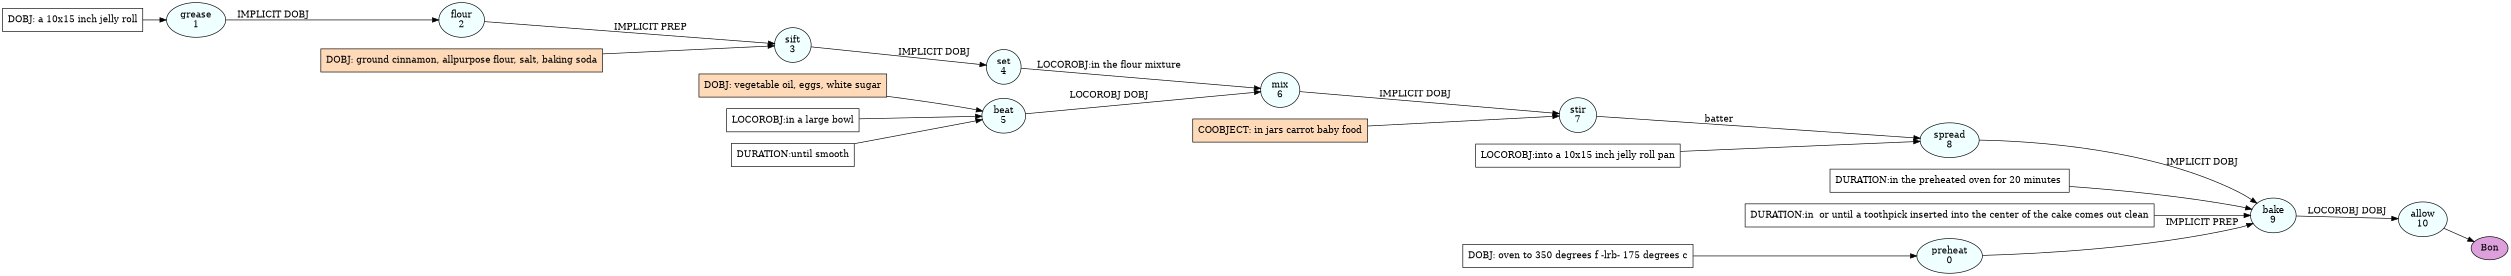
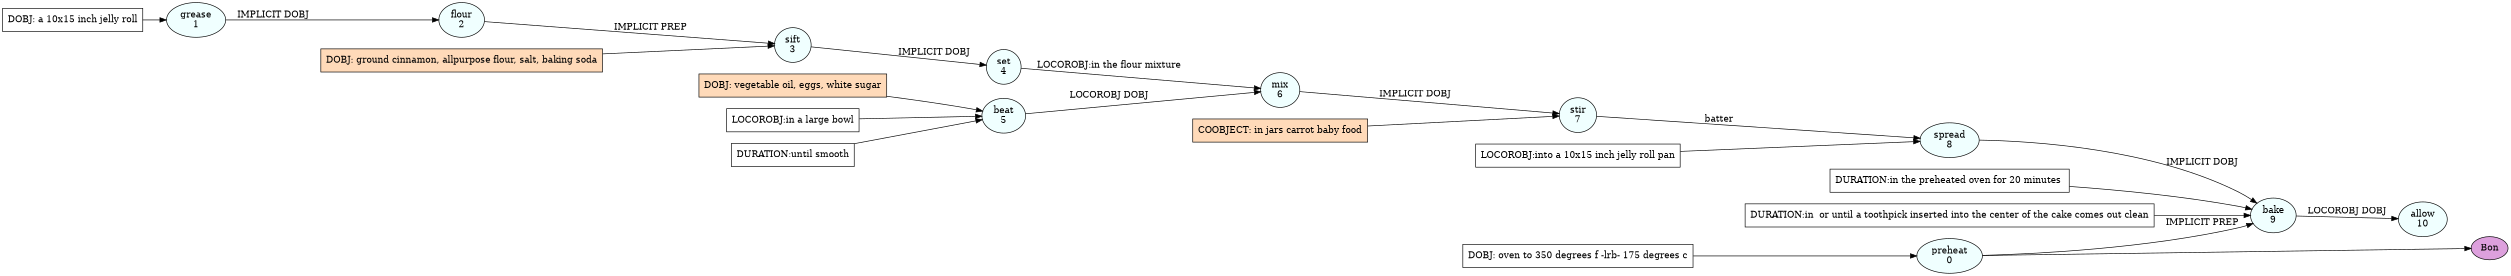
(2456, 234) -> (2224, 252)
